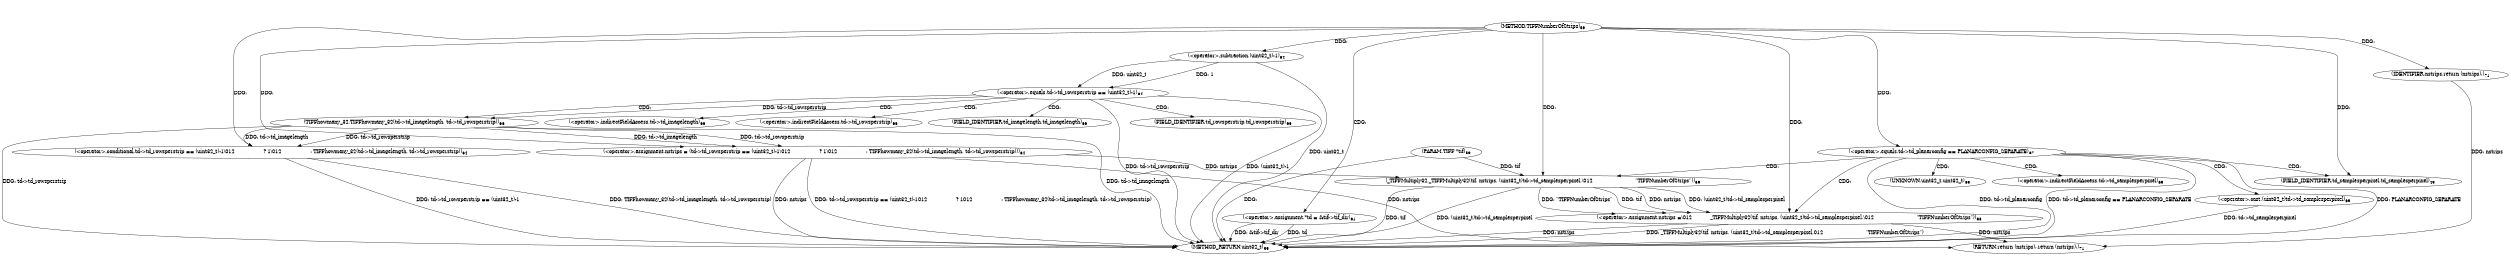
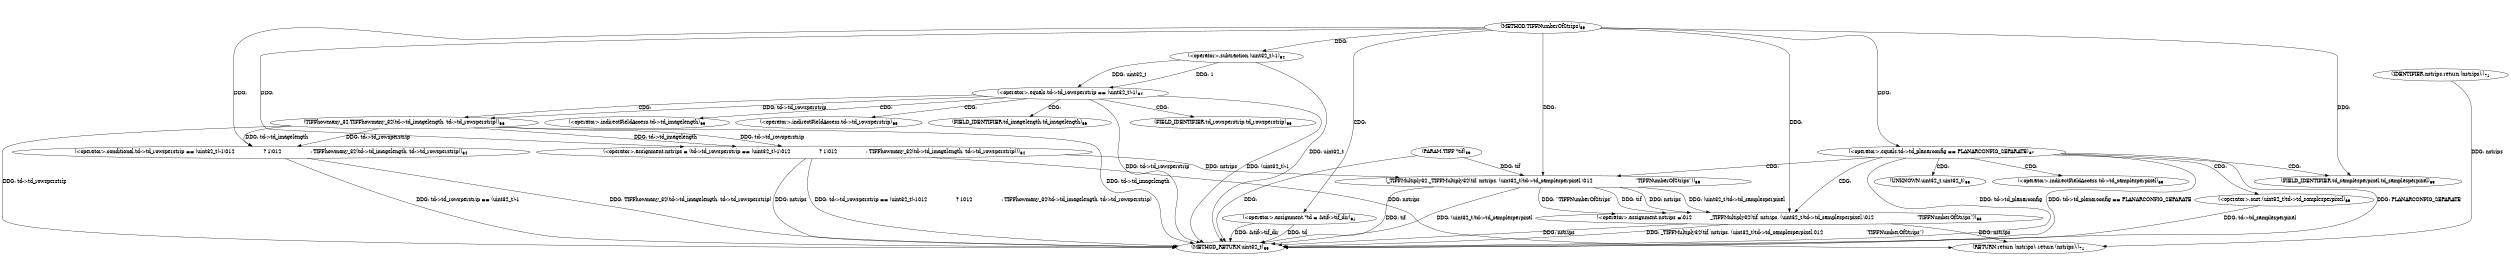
(2016, 31) -> none
(2432, 181) -> (2432, 181)
